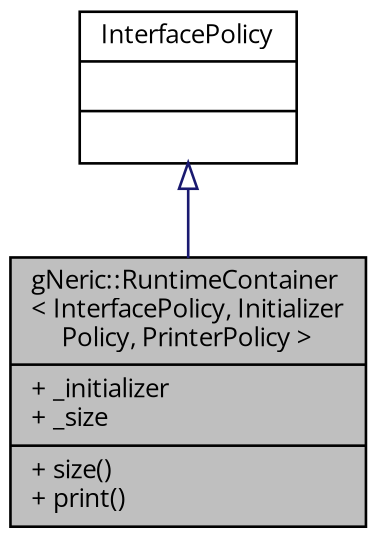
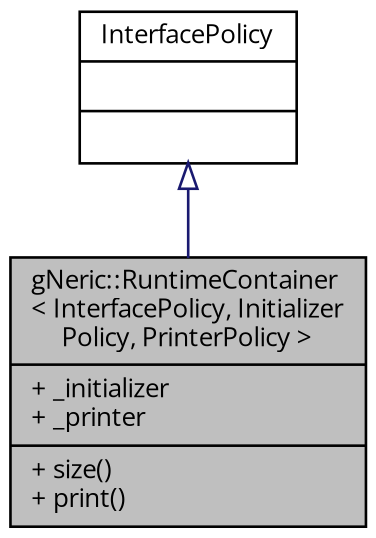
(71, 418) -> (89, 418)
